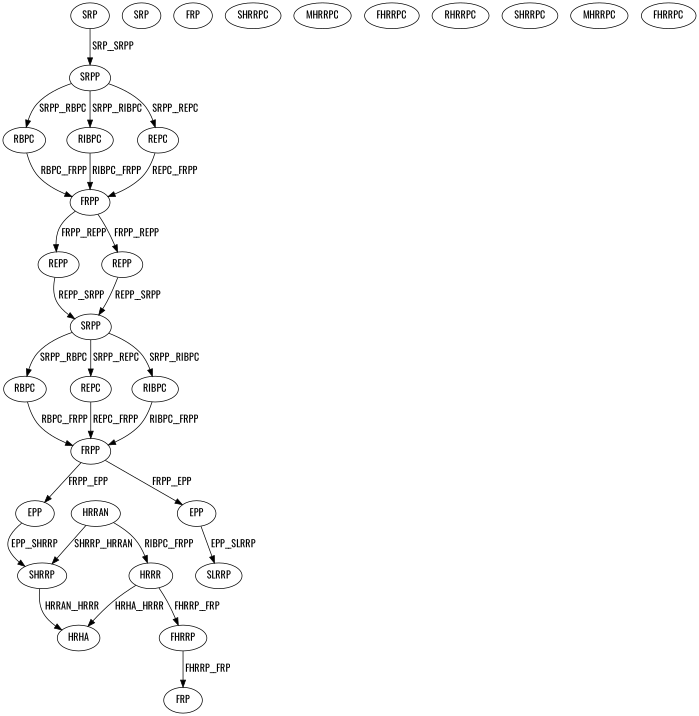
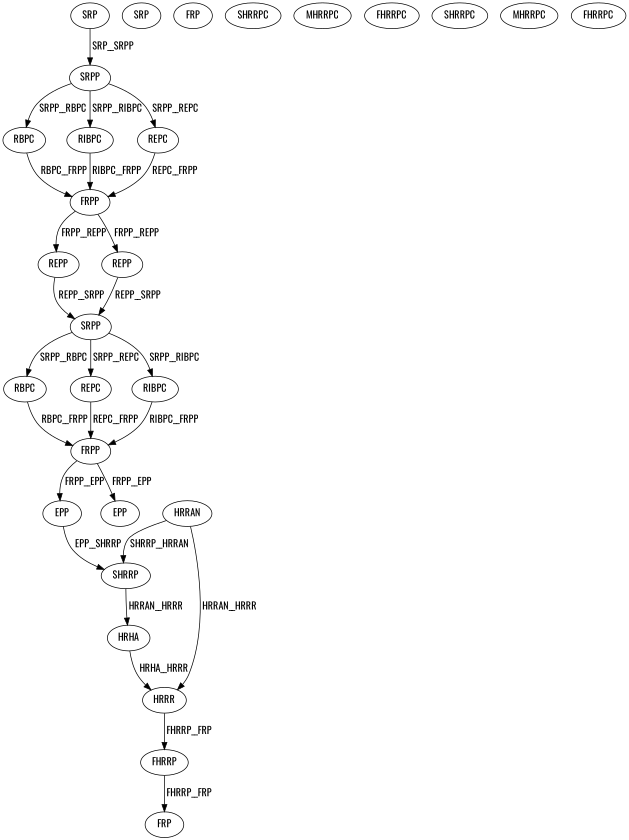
(461, 16) -> none
(168, 545) -> (228, 607)
(219, 576) -> none
(113, 602) -> (135, 669)
